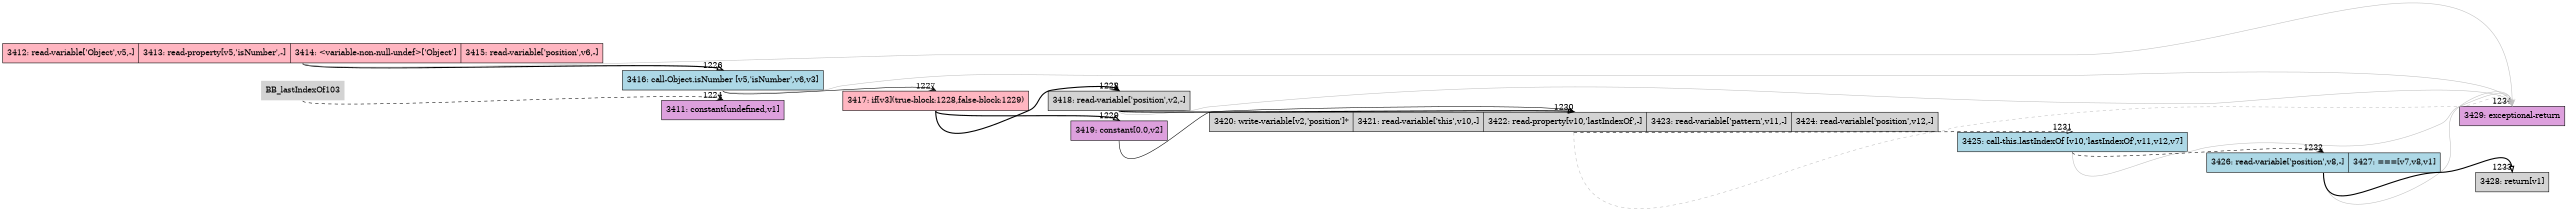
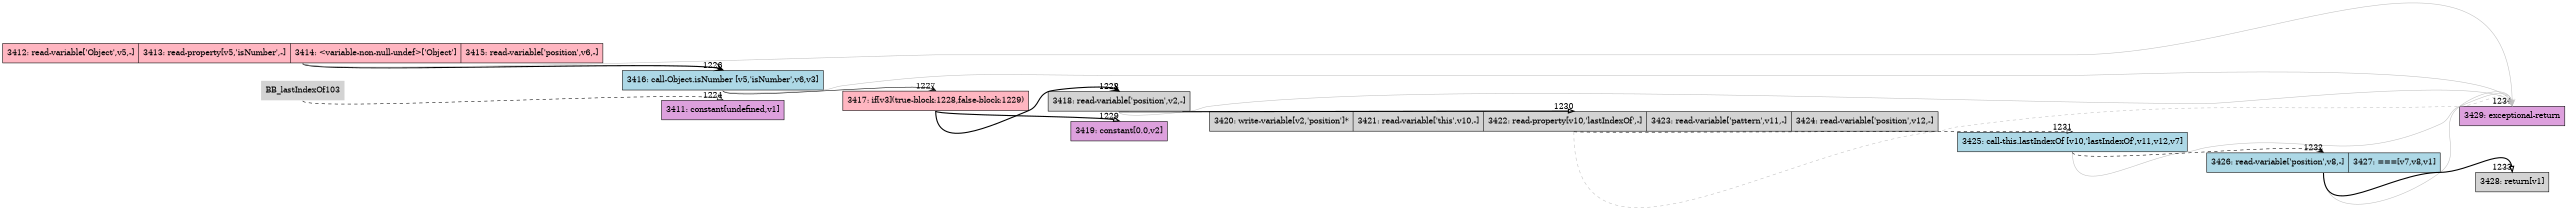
(510, 67) -> (510, 67)
(510, 100) -> (510, 100)
(1331, 108) -> none
